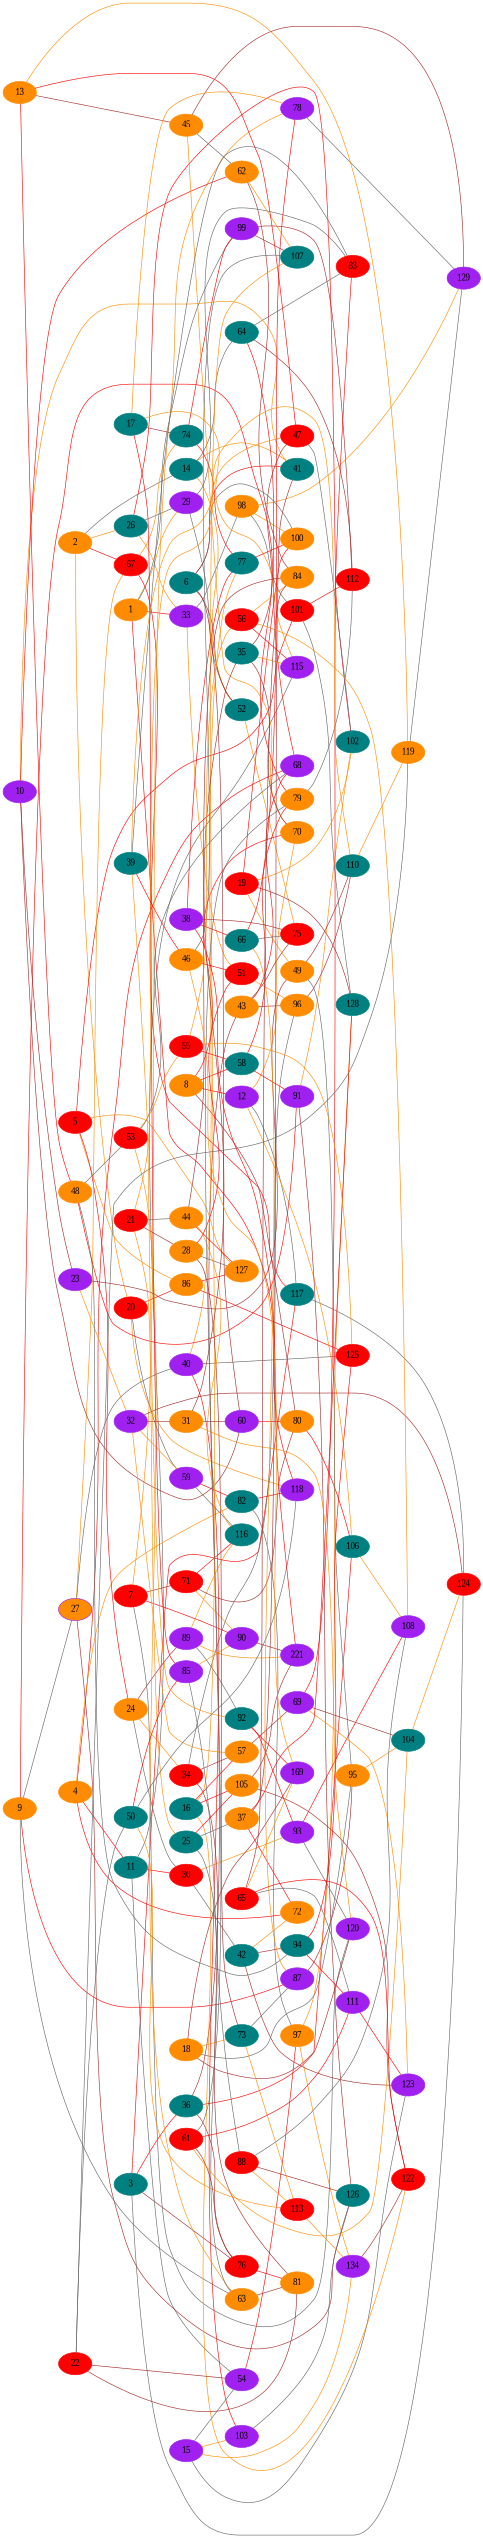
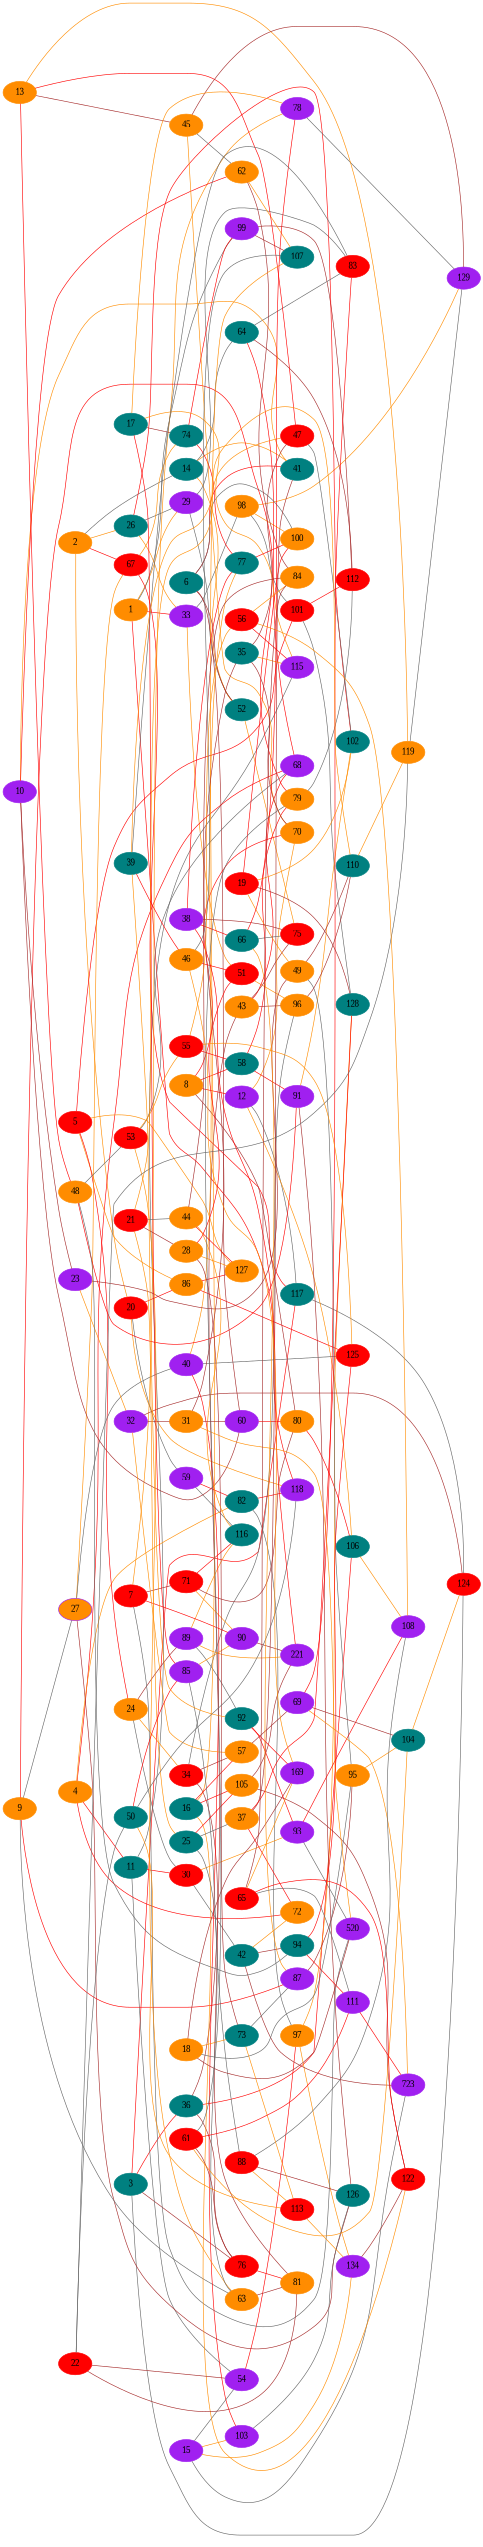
(214, 1261) -> (214, 1261)
(163, 1455) -> none
(353, 1929) -> (353, 1929)
(408, 2085) -> (408, 2085)
